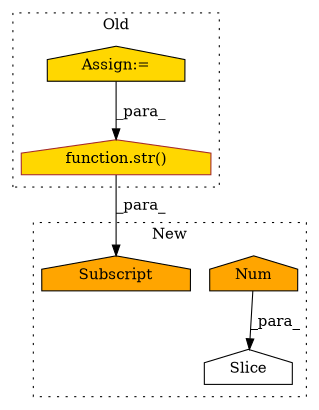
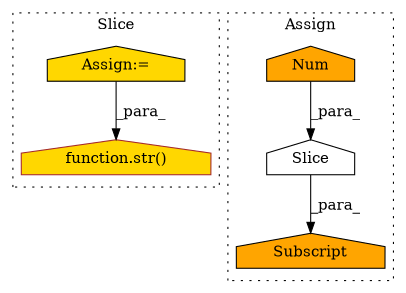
(116, 25) -> (116, 25)
(116, 210) -> (311, 199)
(170, 235) -> (311, 25)
